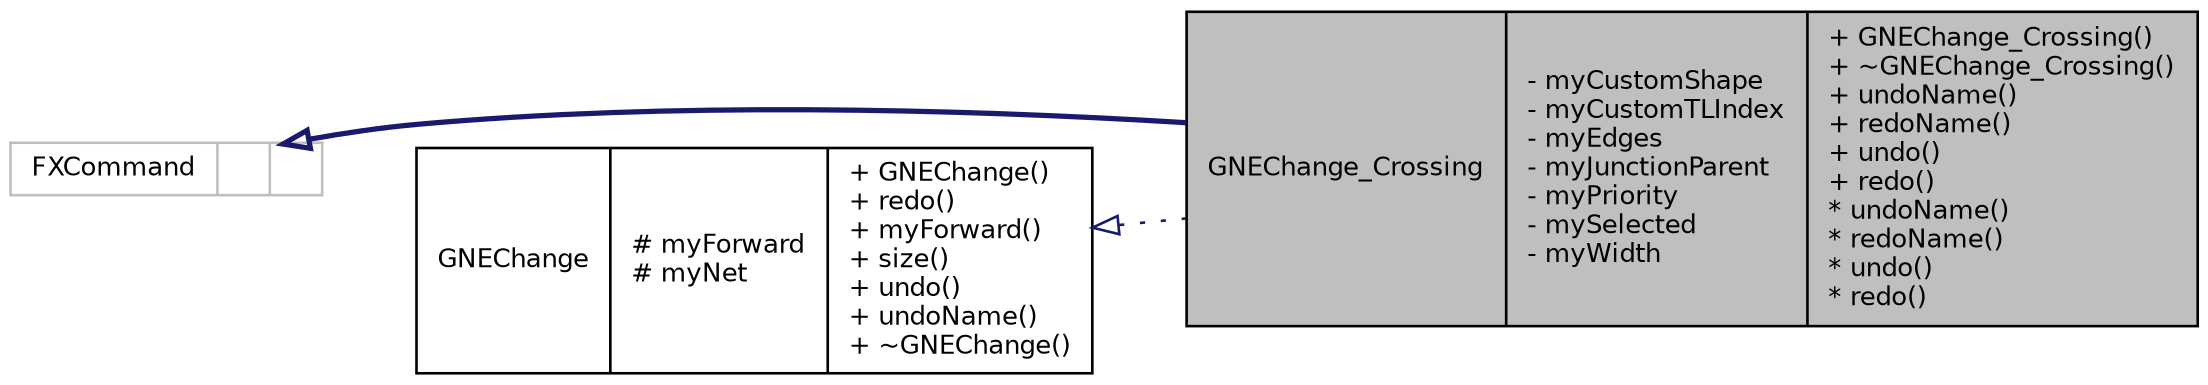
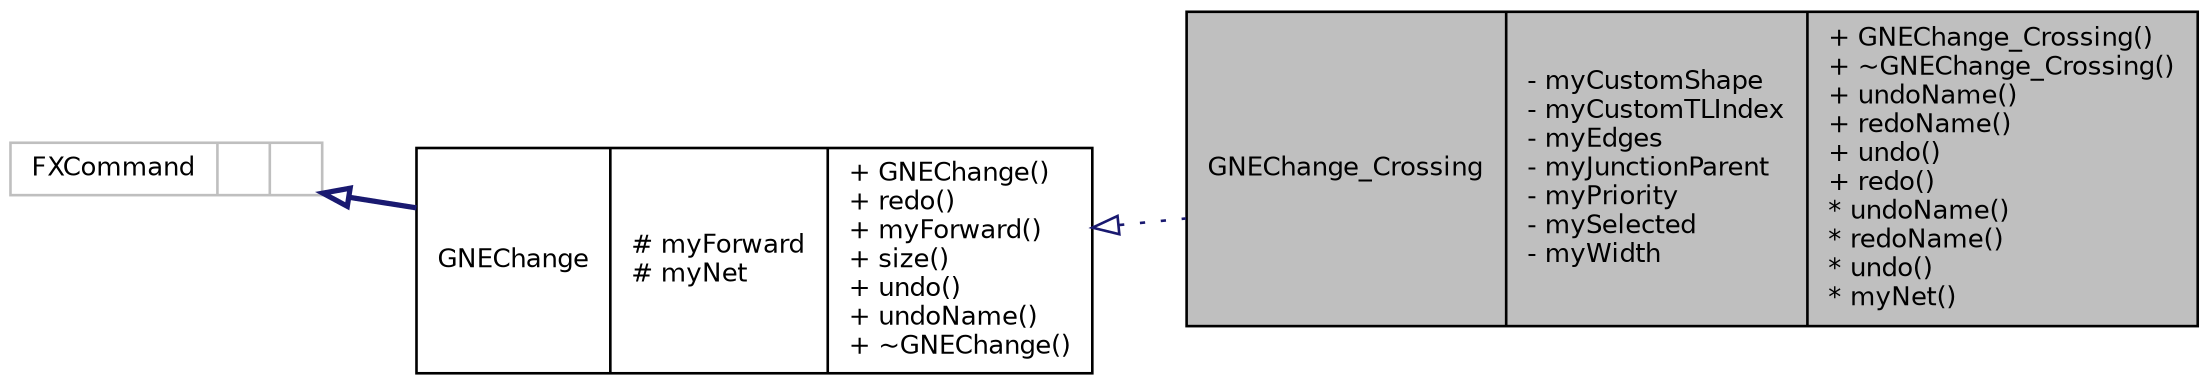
(747, 110) -> (383, 203)
(1878, 297) -> (1893, 297)
